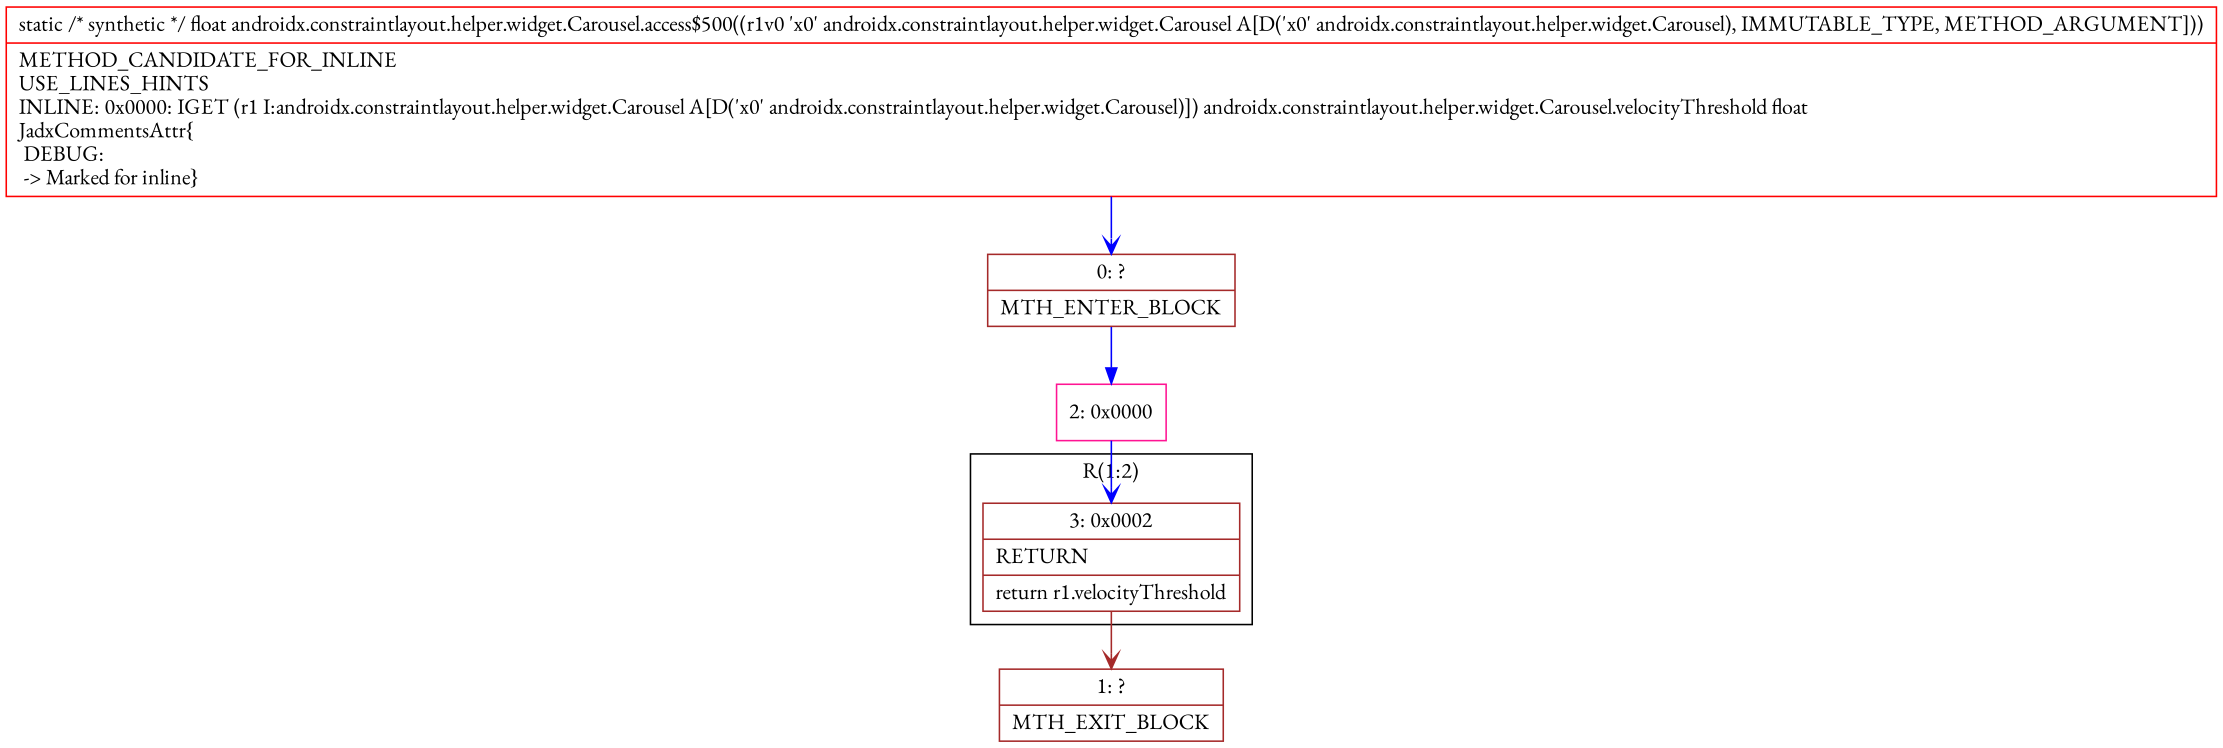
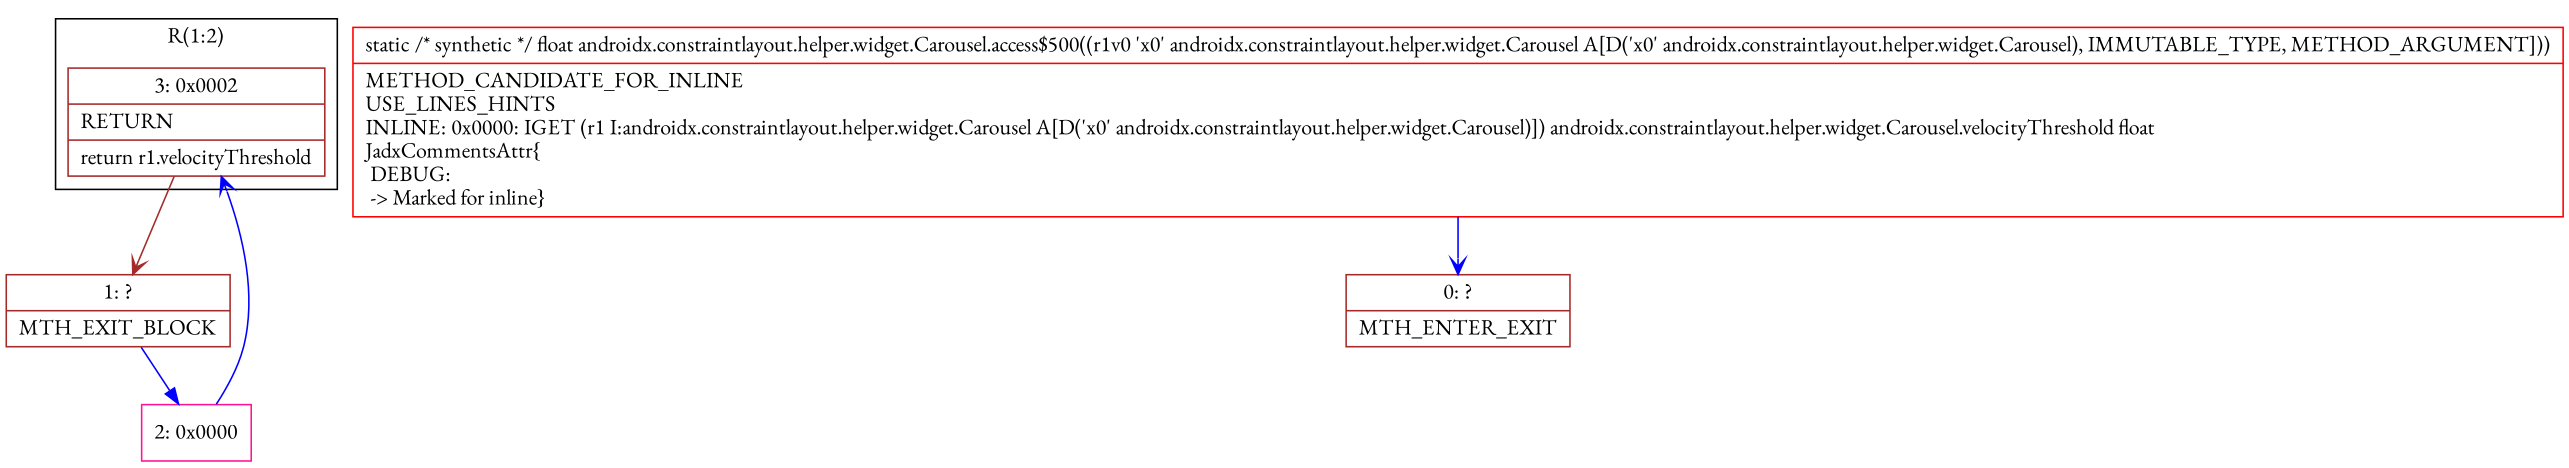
(1111, 308) -> (1458, 328)
(1111, 347) -> (155, 369)
